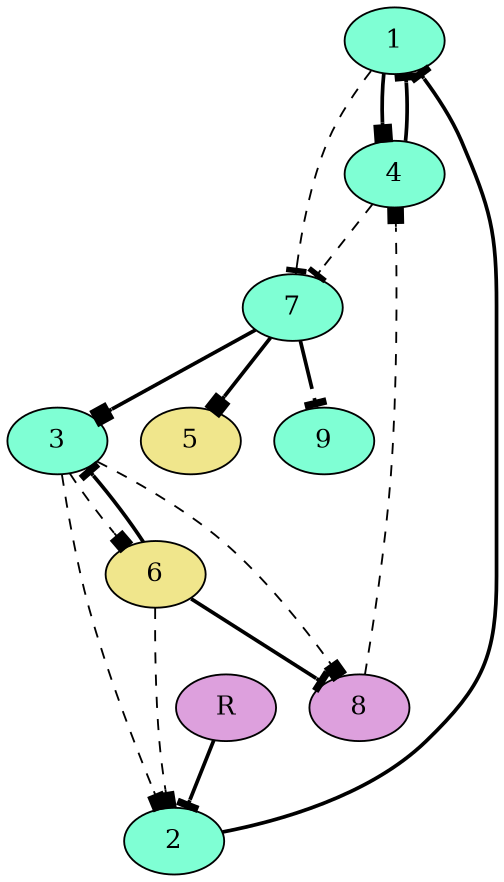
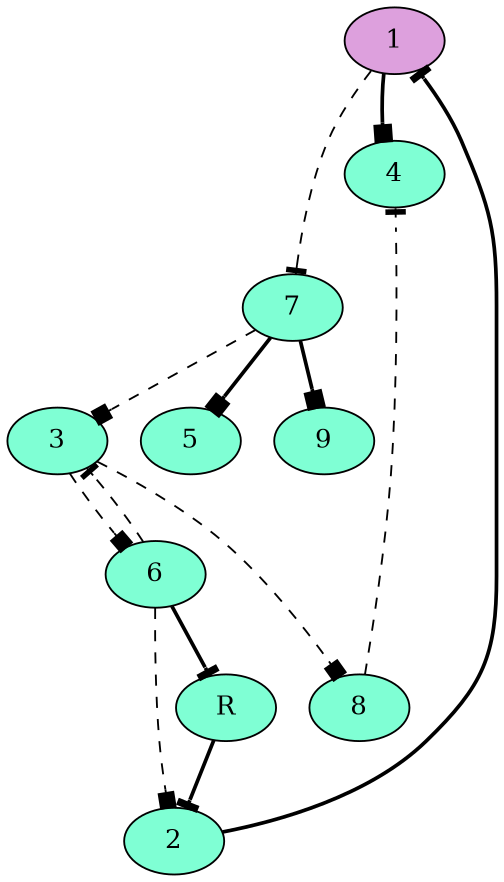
(395, 41) -> (395, 41)
(407, 112) -> none
(347, 237) -> none
(306, 365) -> (306, 365)
(184, 370) -> (184, 370)
(191, 441) -> (191, 441)
(392, 452) -> (392, 452)
(119, 508) -> (119, 508)
(156, 574) -> (156, 574)
(97, 636) -> none
(254, 639) -> (189, 637)
(226, 708) -> (226, 708)
(359, 708) -> (359, 708)
